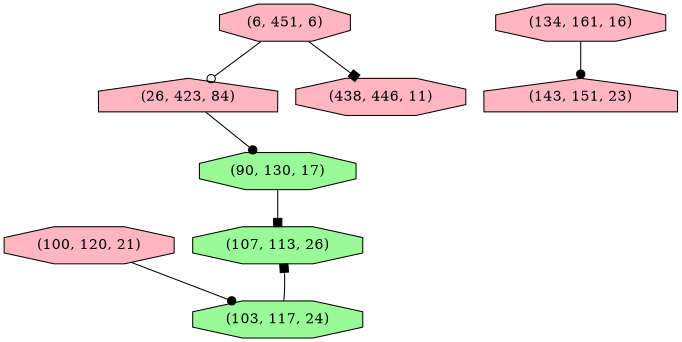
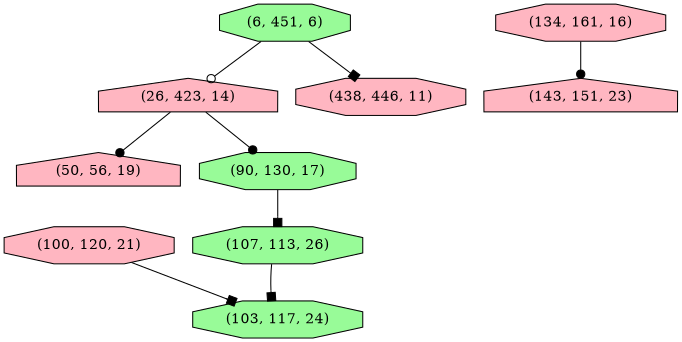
(285, 23) -> (285, 23)
(188, 97) -> (188, 97)
none -> (98, 171)
(180, 281) -> (180, 281)
(285, 288) -> (271, 277)
